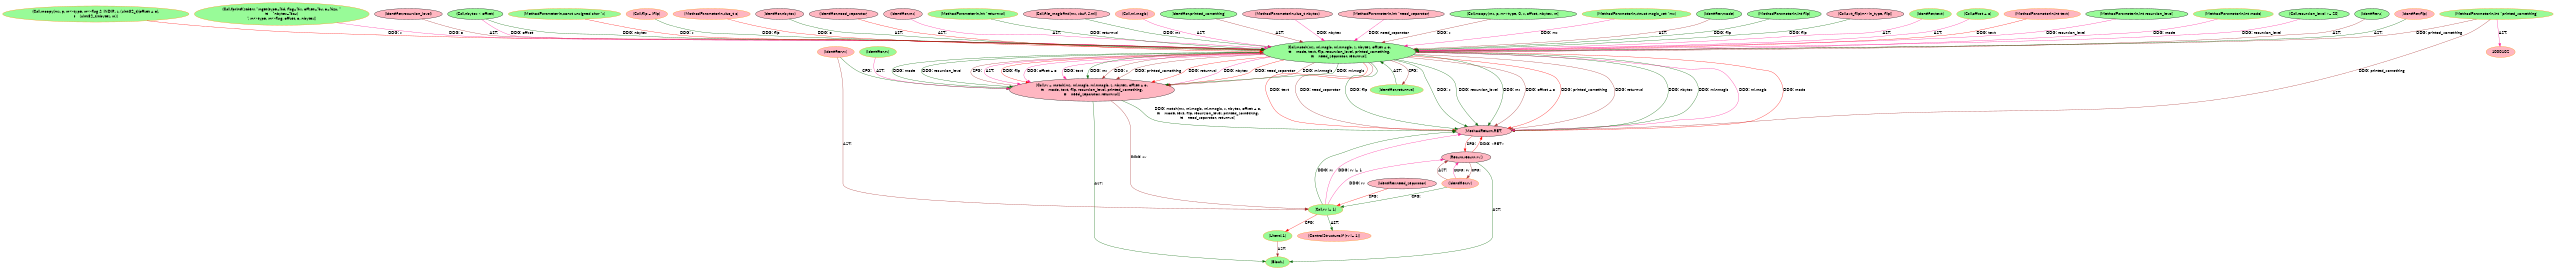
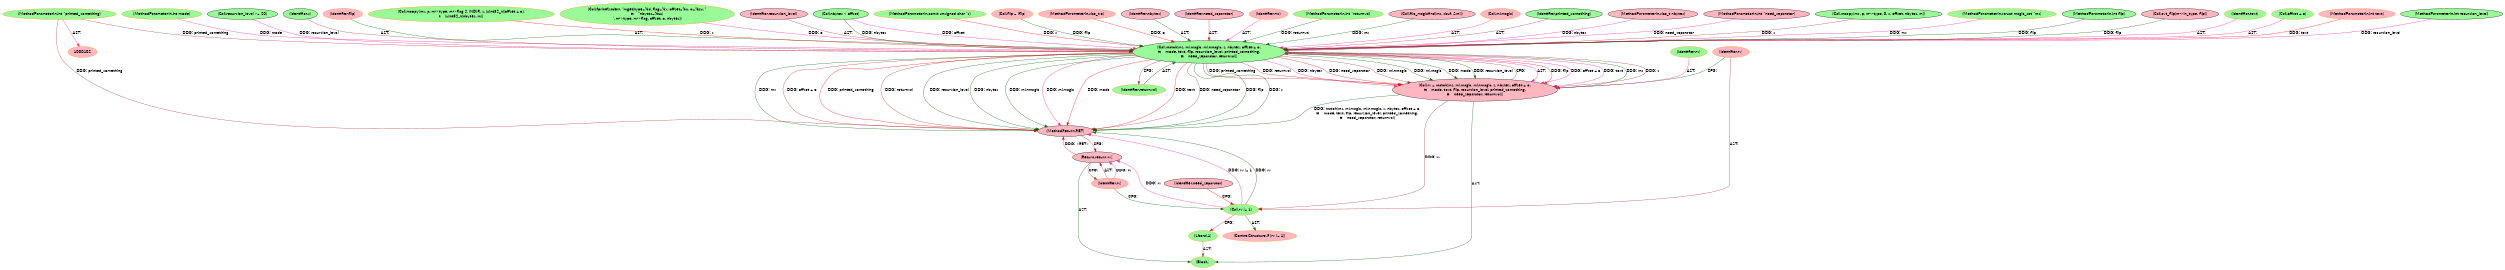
(903, 14) -> (1268, 14)
(1719, 14) -> none
